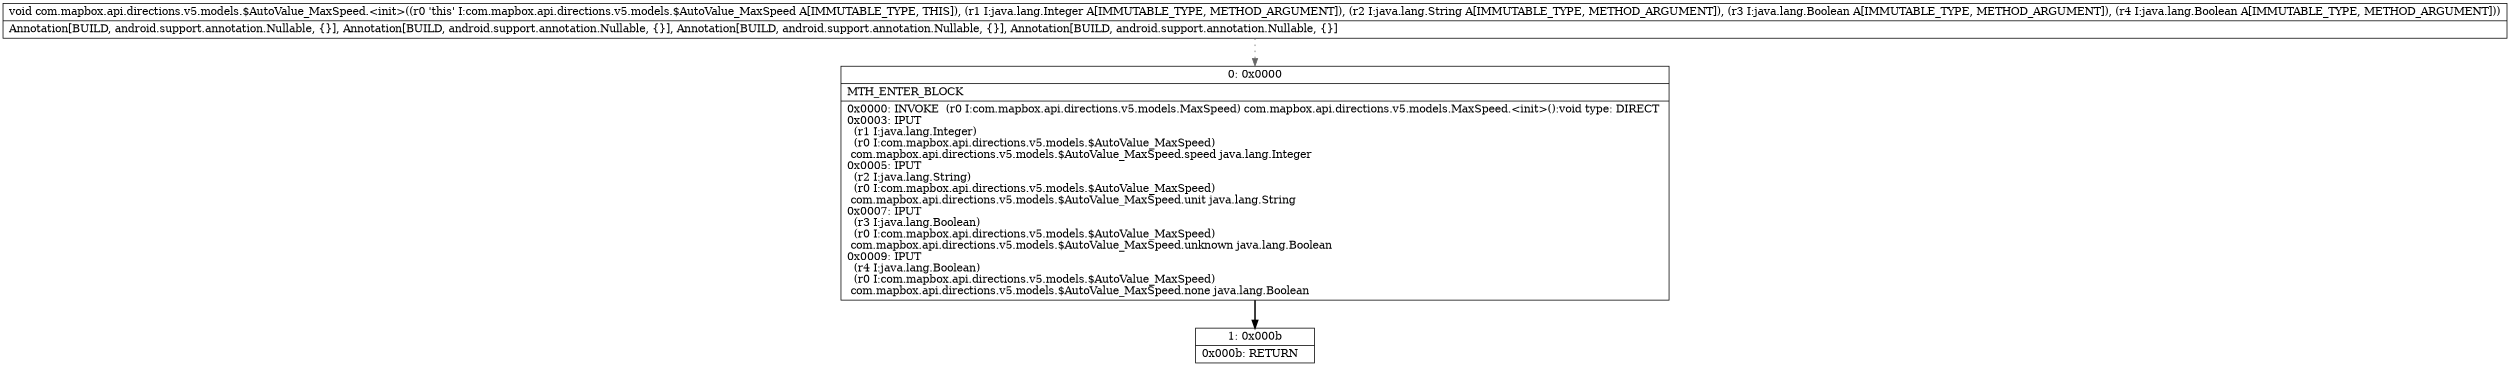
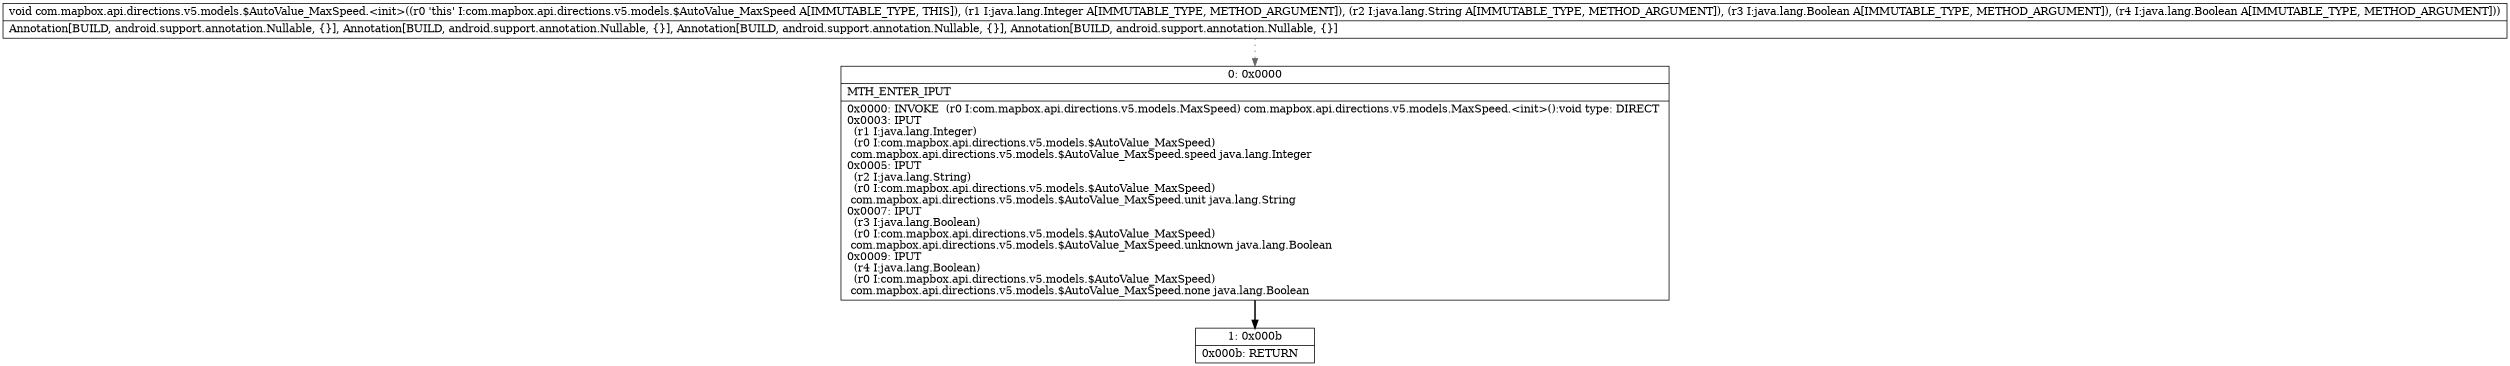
(905, 92) -> (899, 92)
